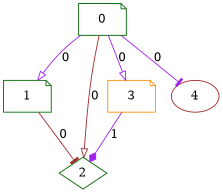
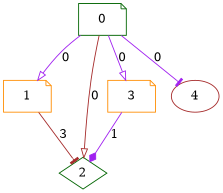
(27, 96) -> (27, 96)
(64, 135) -> (64, 135)
